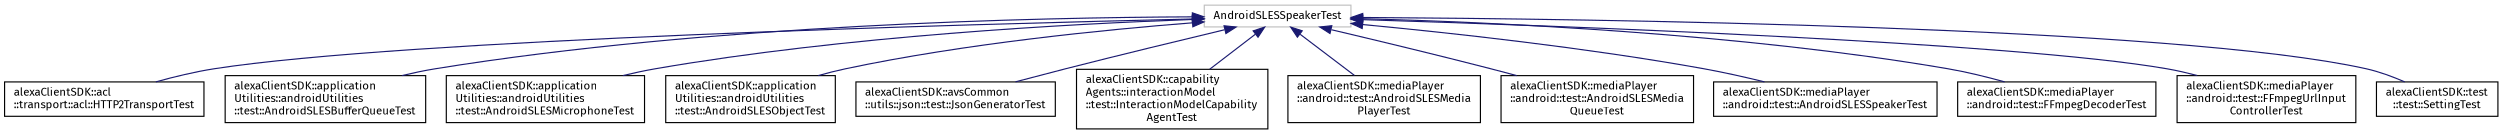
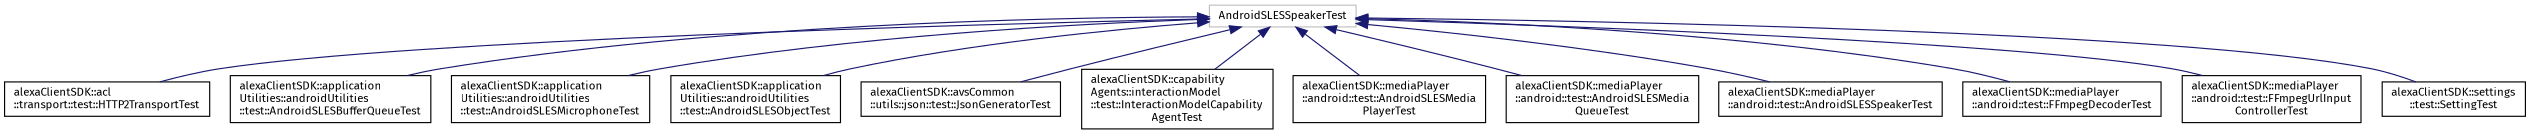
(104, 99) -> (107, 99)
(2437, 99) -> (2454, 99)
